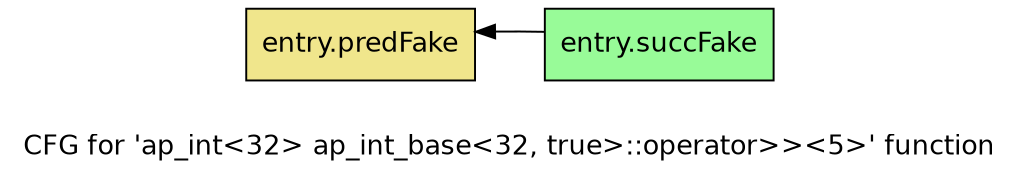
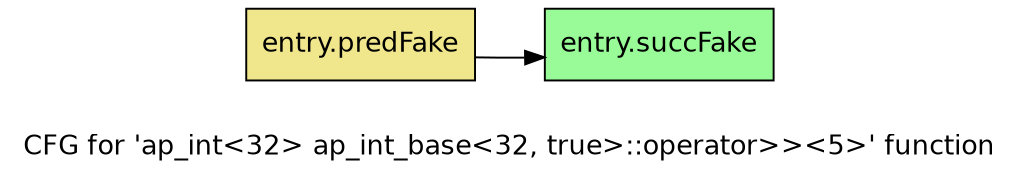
(520, 32) -> (500, 58)
